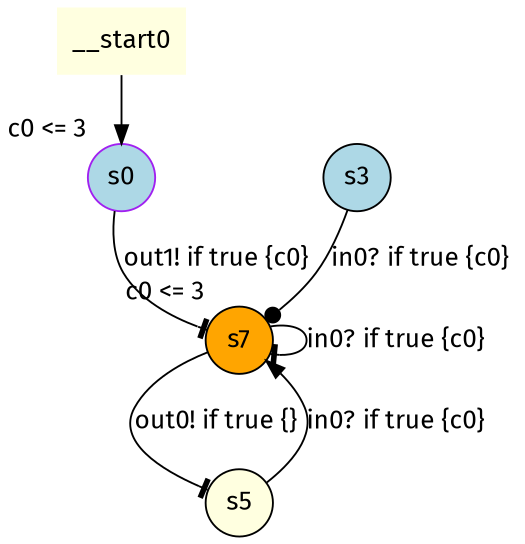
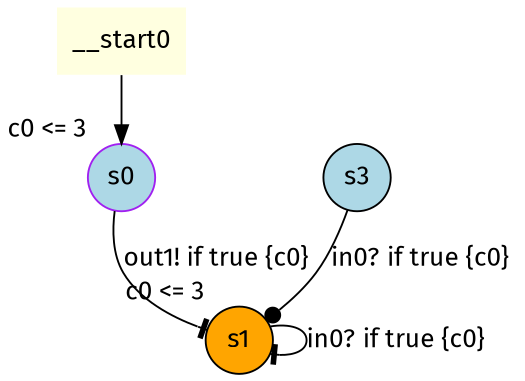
(239, 340) -> (239, 340)
(239, 503) -> none
